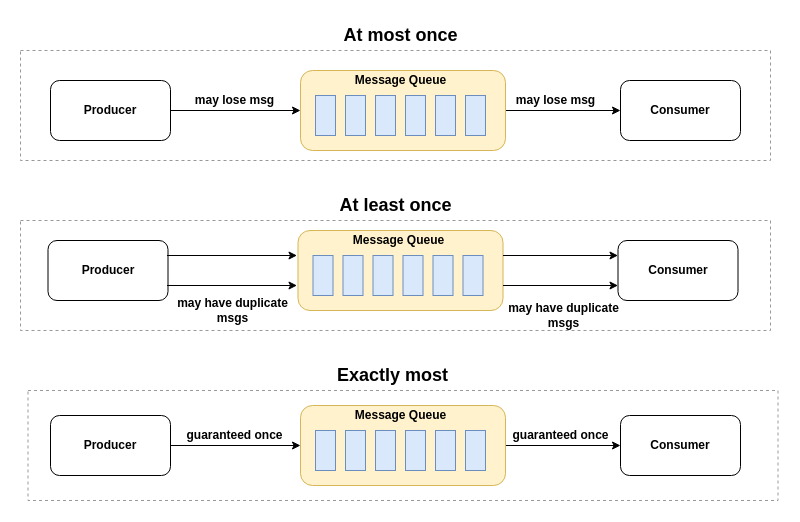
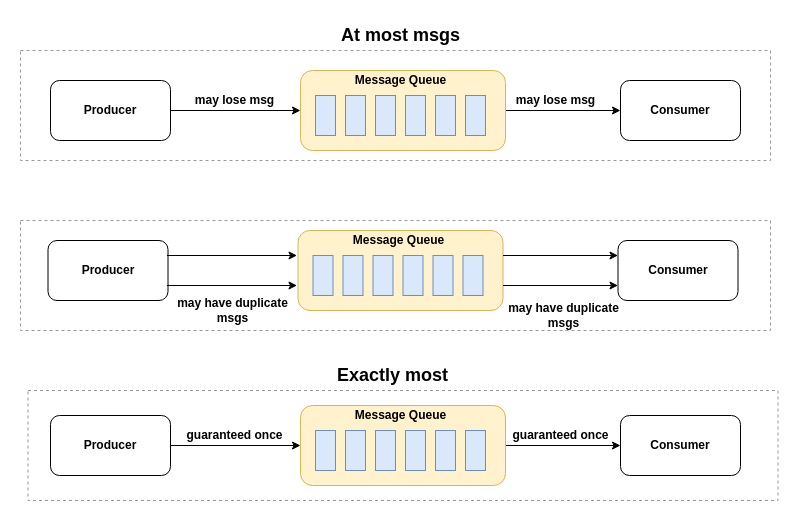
(401, 36) -> (401, 36)
(396, 206) -> none
